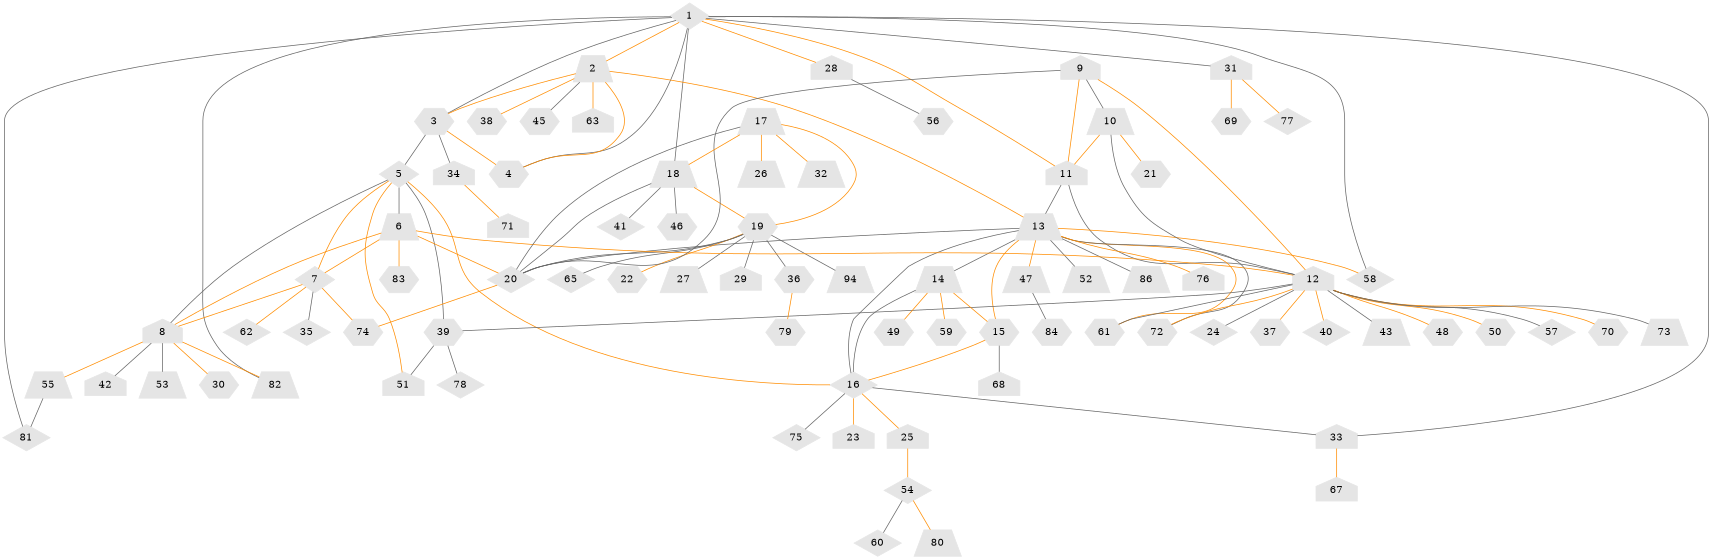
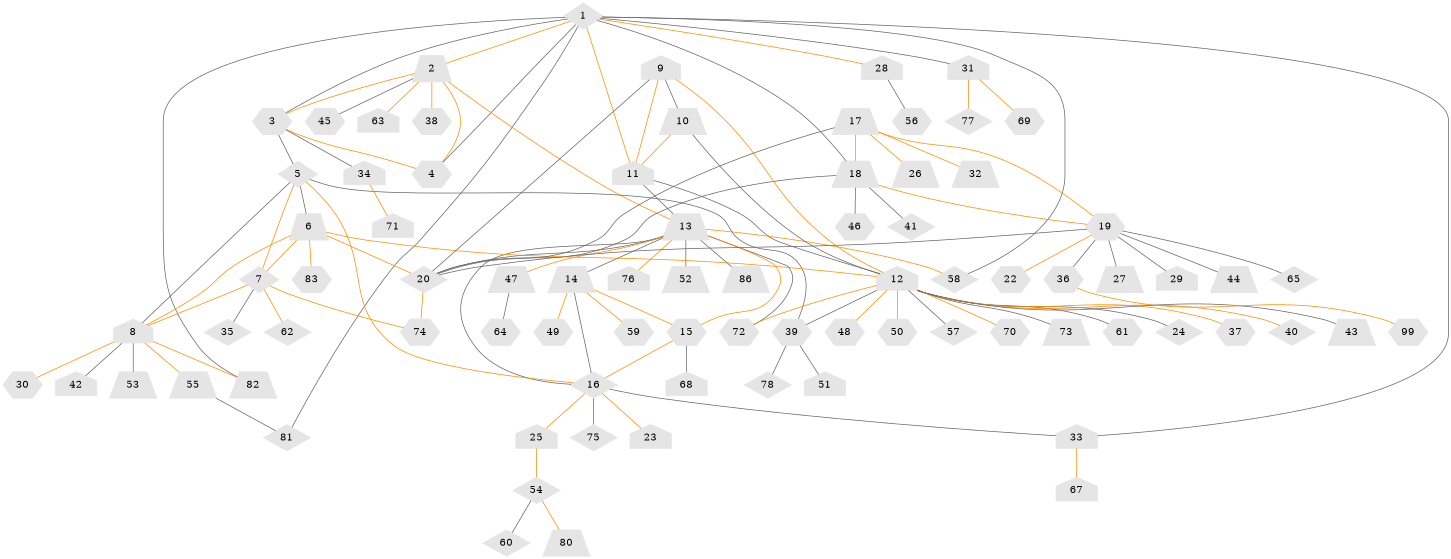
(1151, 174) -> none
(1236, 277) -> none
(369, 278) -> none
(851, 280) -> (1234, 280)
(786, 332) -> (1408, 332)
(1052, 332) -> (501, 332)
